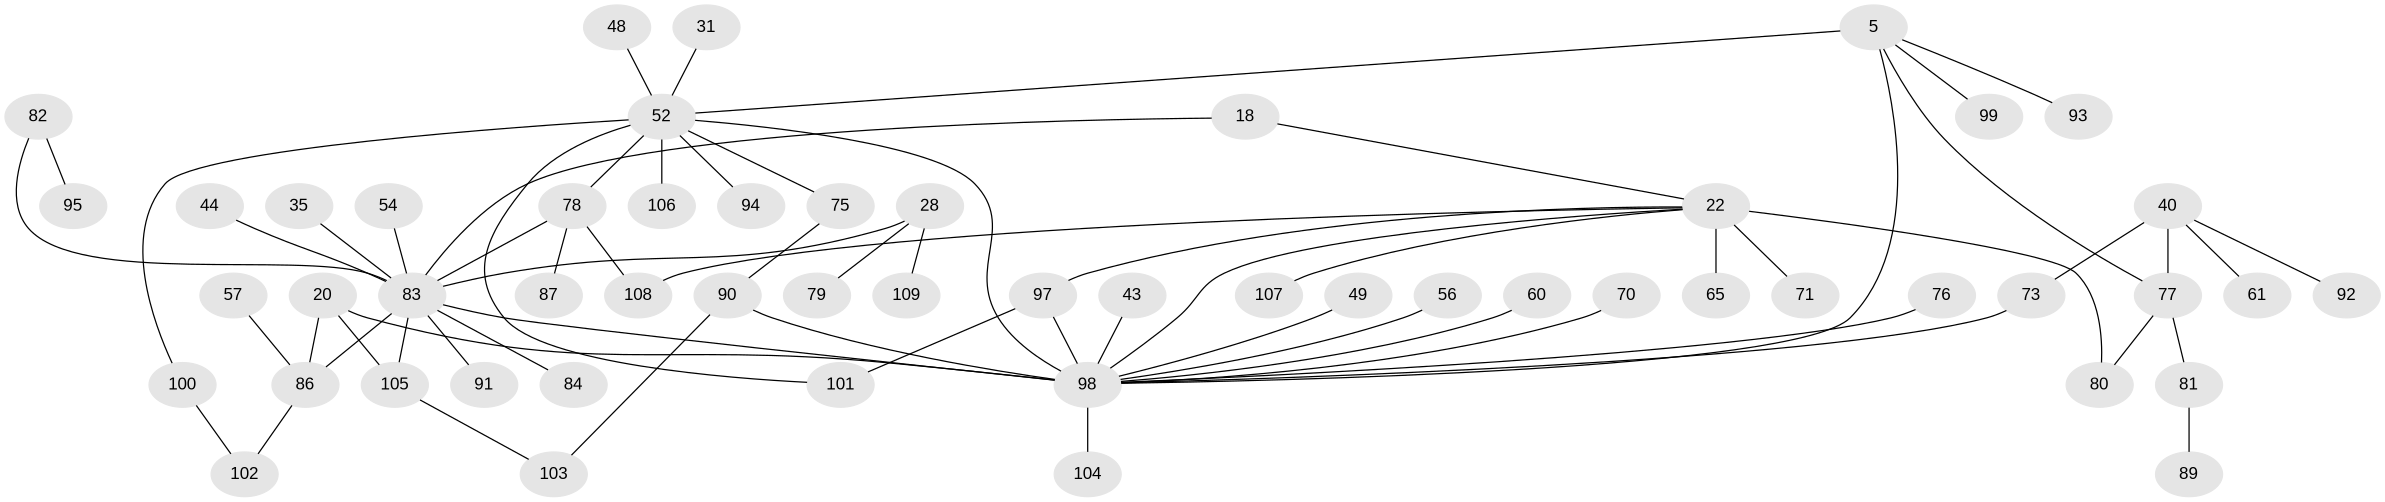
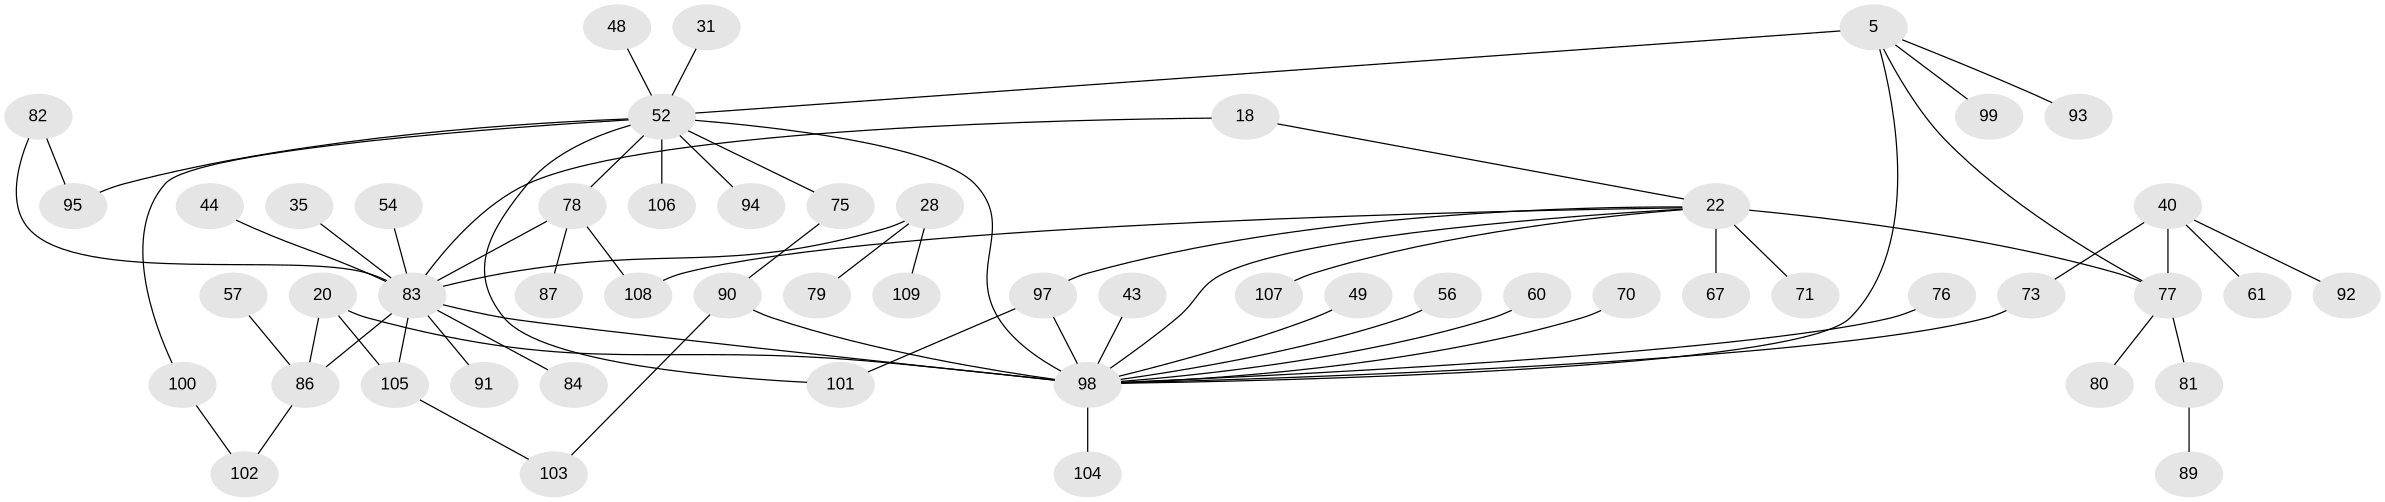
none -> (362, 140)
(1962, 242) -> (1947, 236)
(1716, 296) -> (1716, 296)
